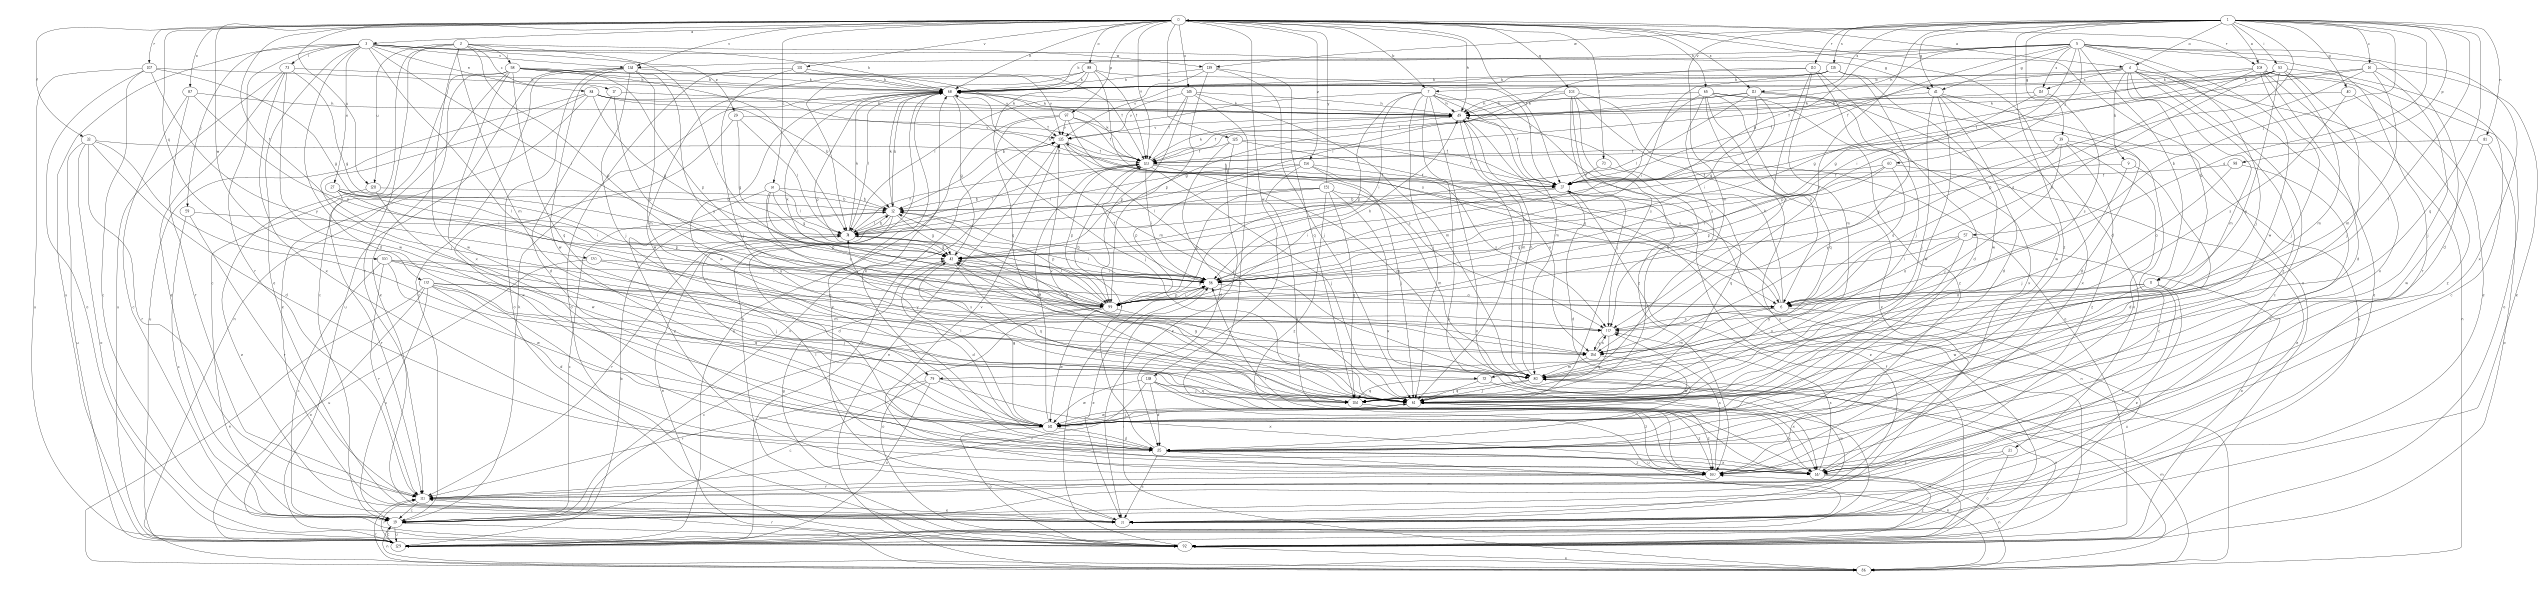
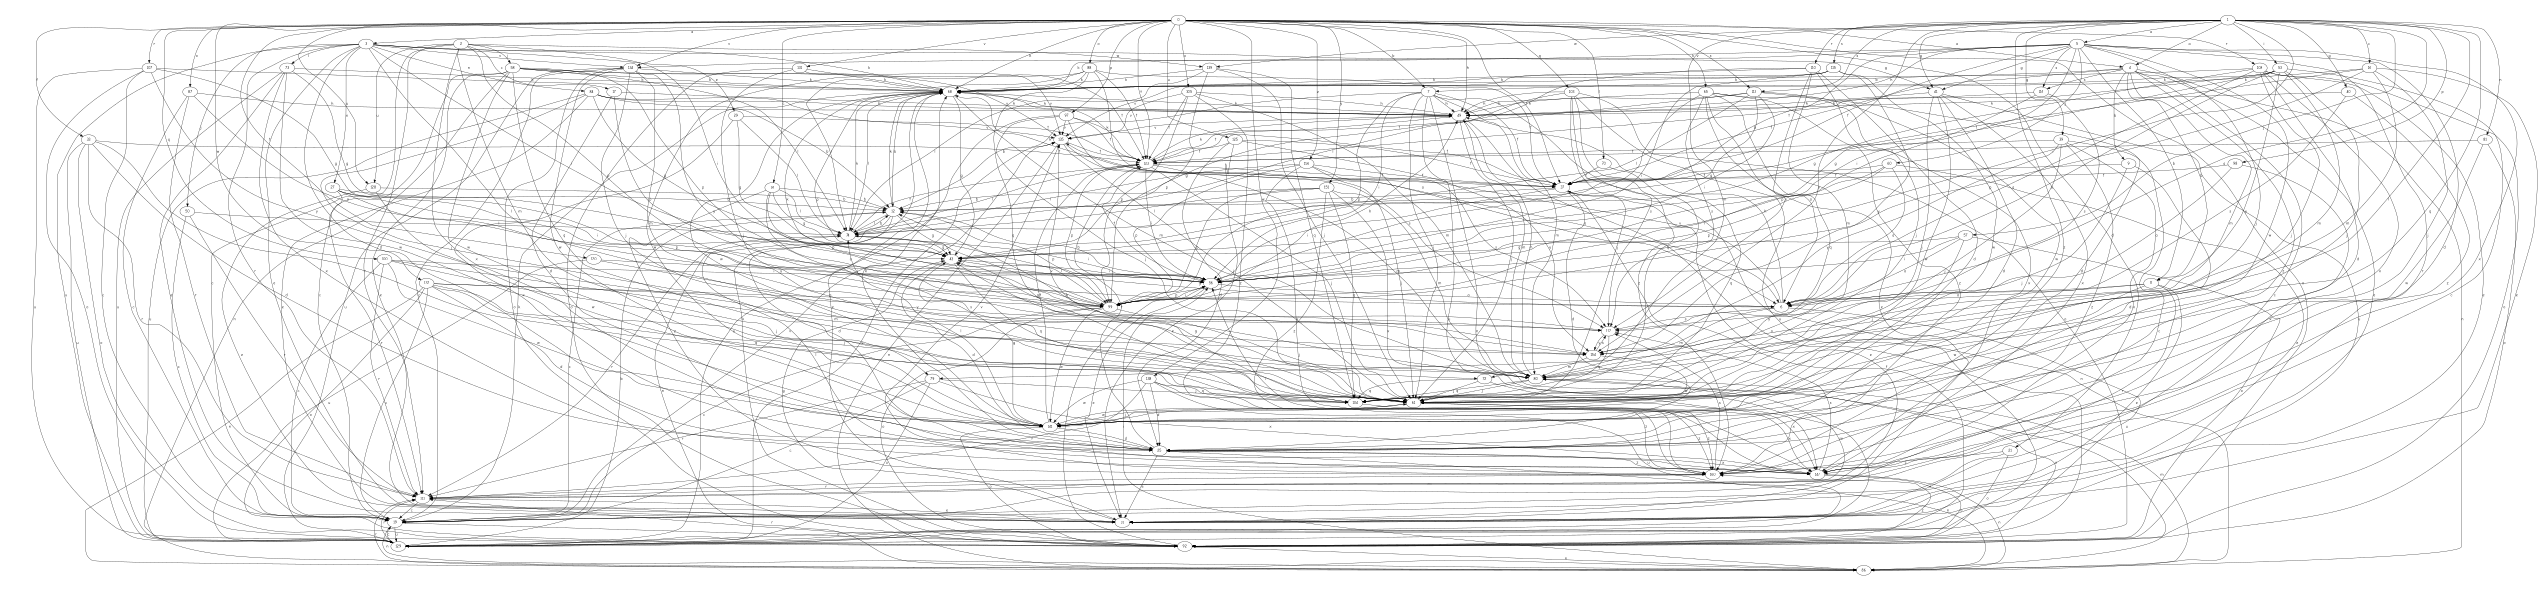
(1327, 40) -> (1333, 33)
(2246, 41) -> (2153, 29)
(1189, 92) -> (1189, 92)
(187, 212) -> (187, 212)
